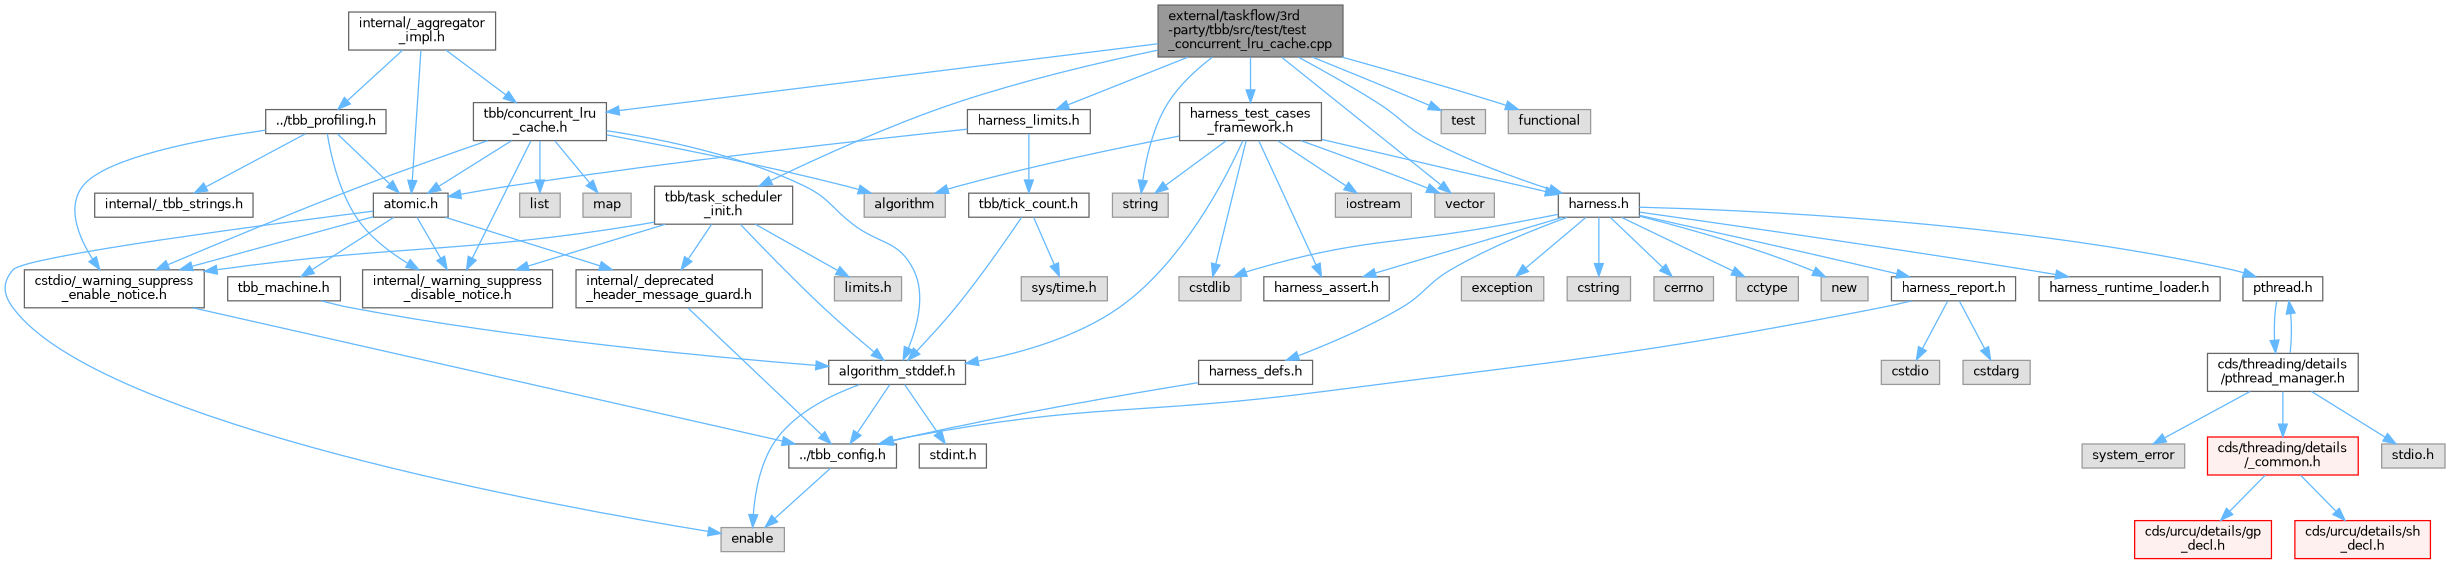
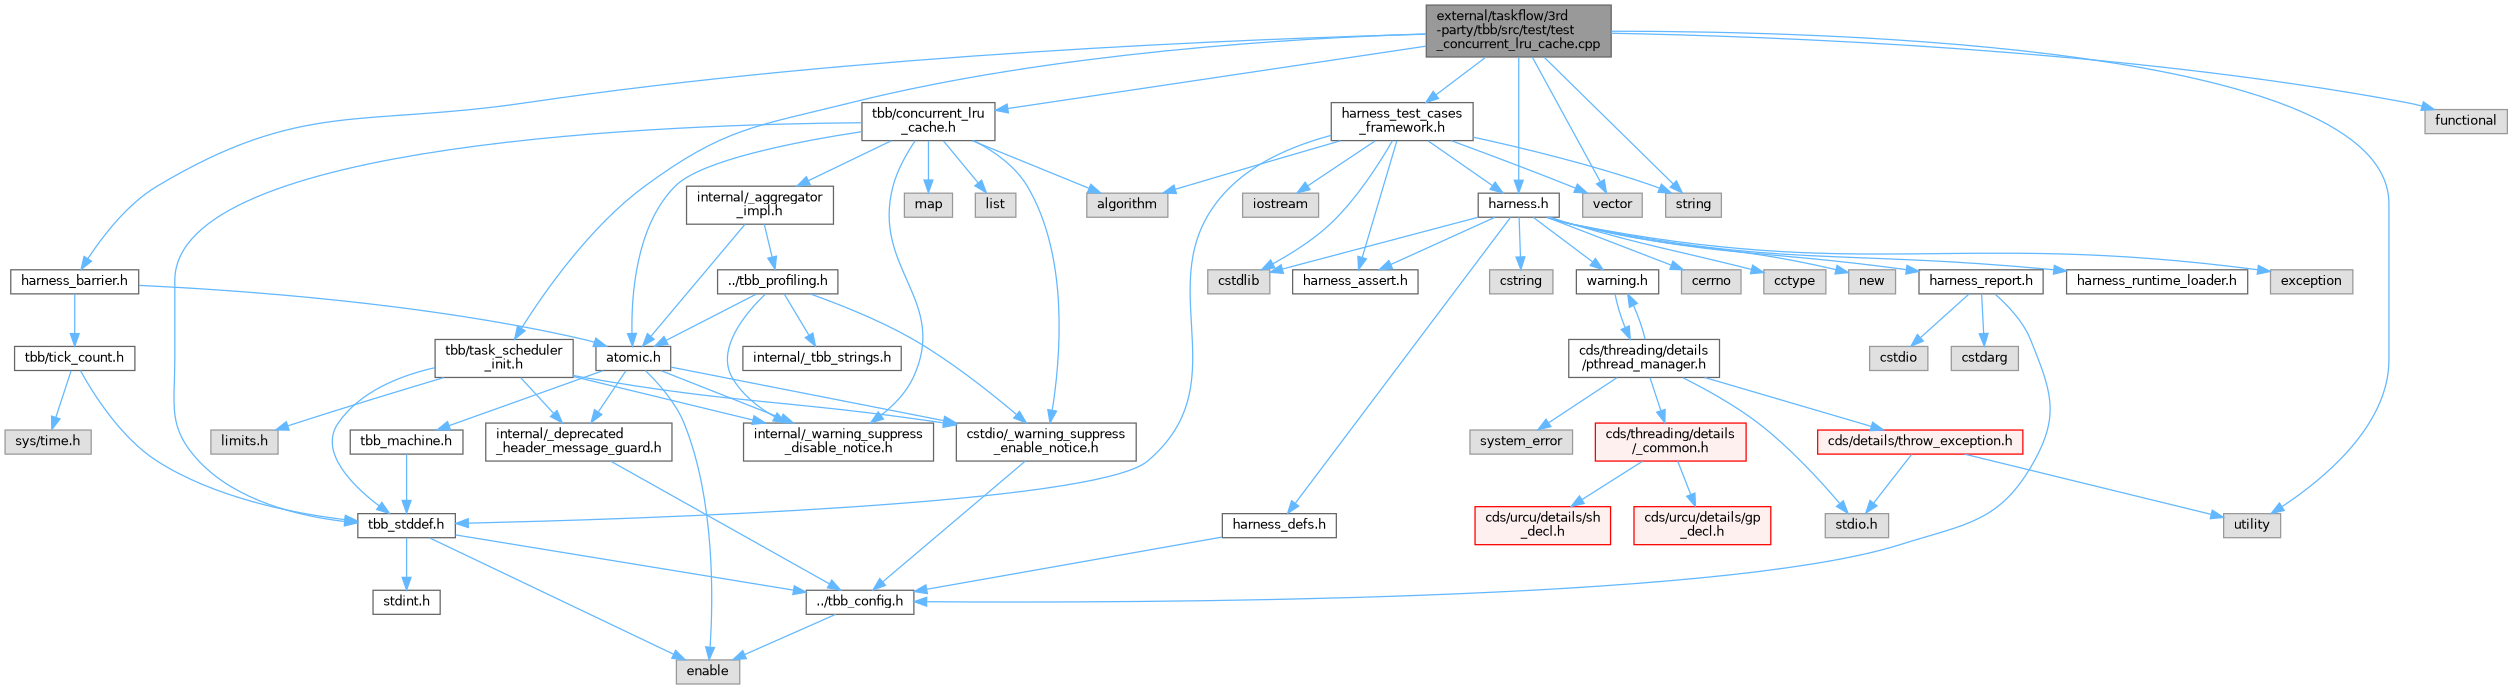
(476, 73) -> (850, 161)
(1029, 122) -> (75, 282)
(1463, 122) -> (2252, 526)
(2283, 289) -> (1618, 282)
(897, 372) -> (407, 526)
none -> (1920, 442)
